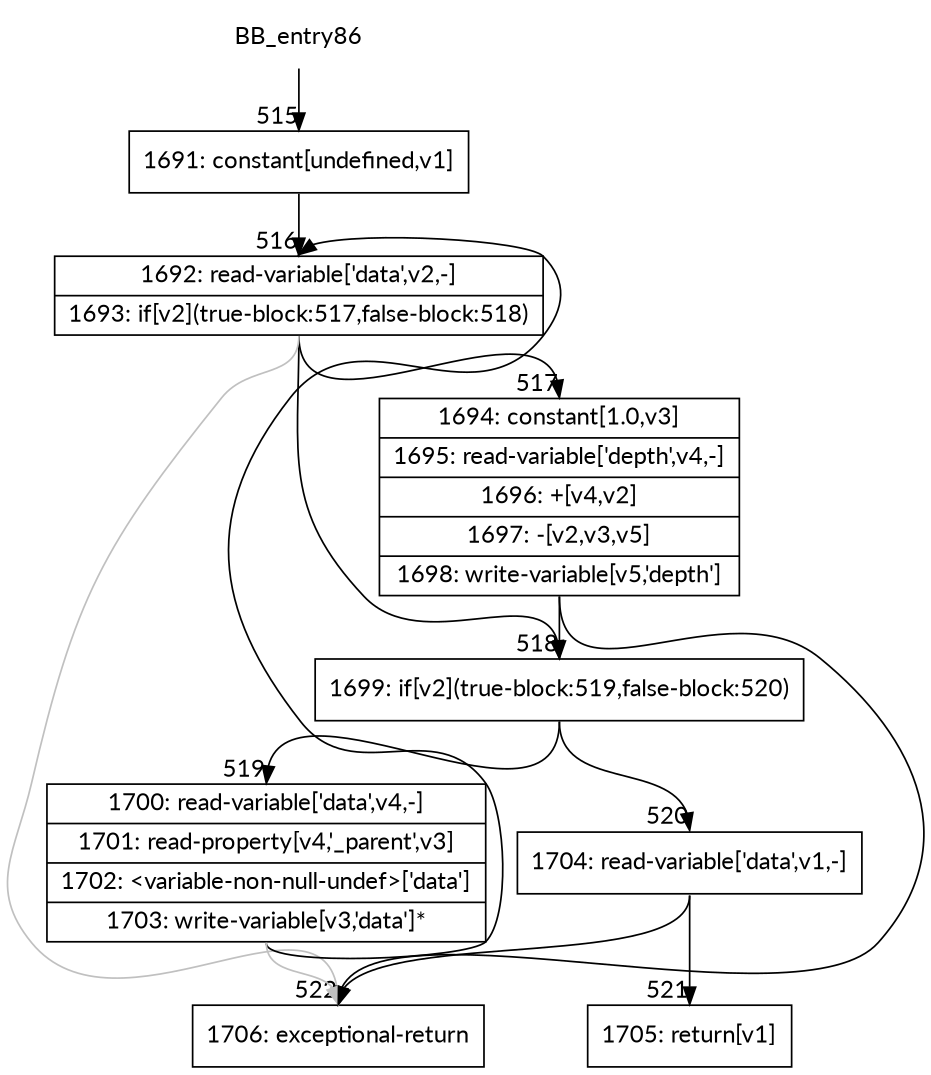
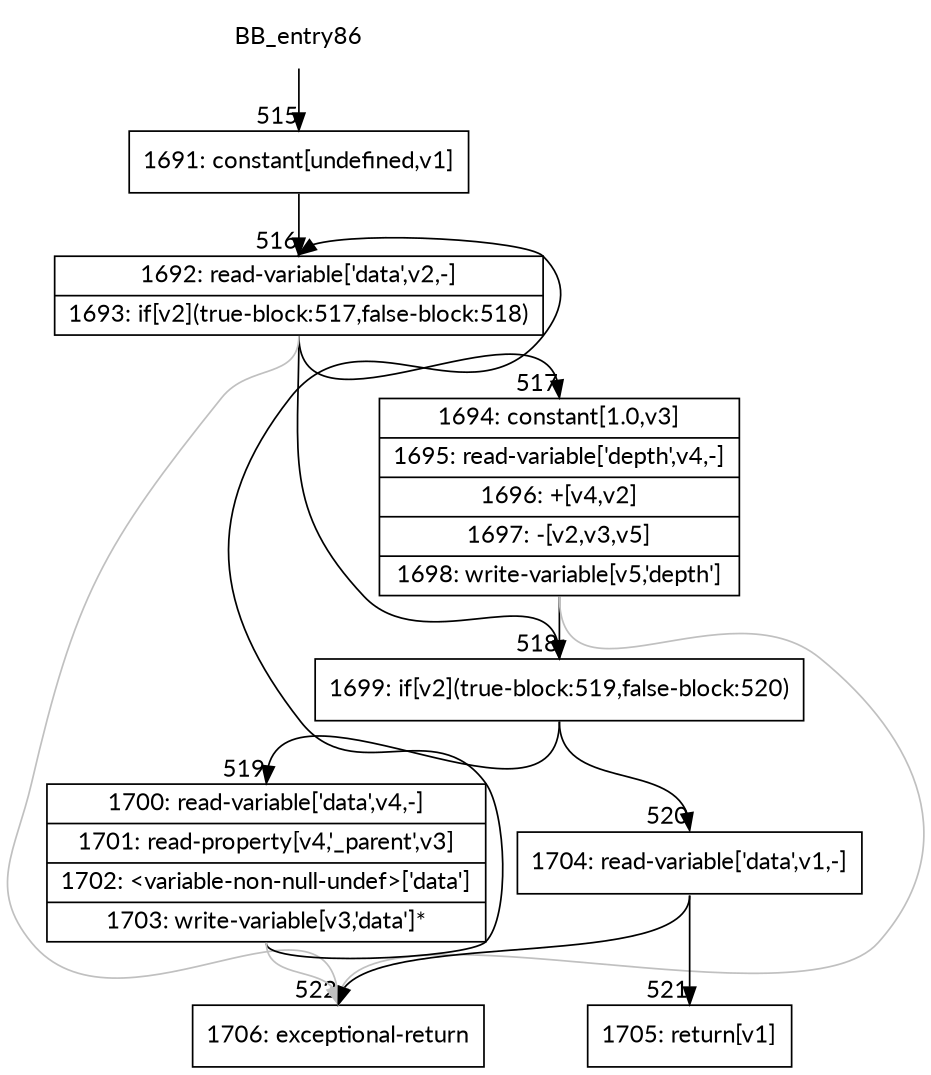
(901, 911) -> (901, 911)
